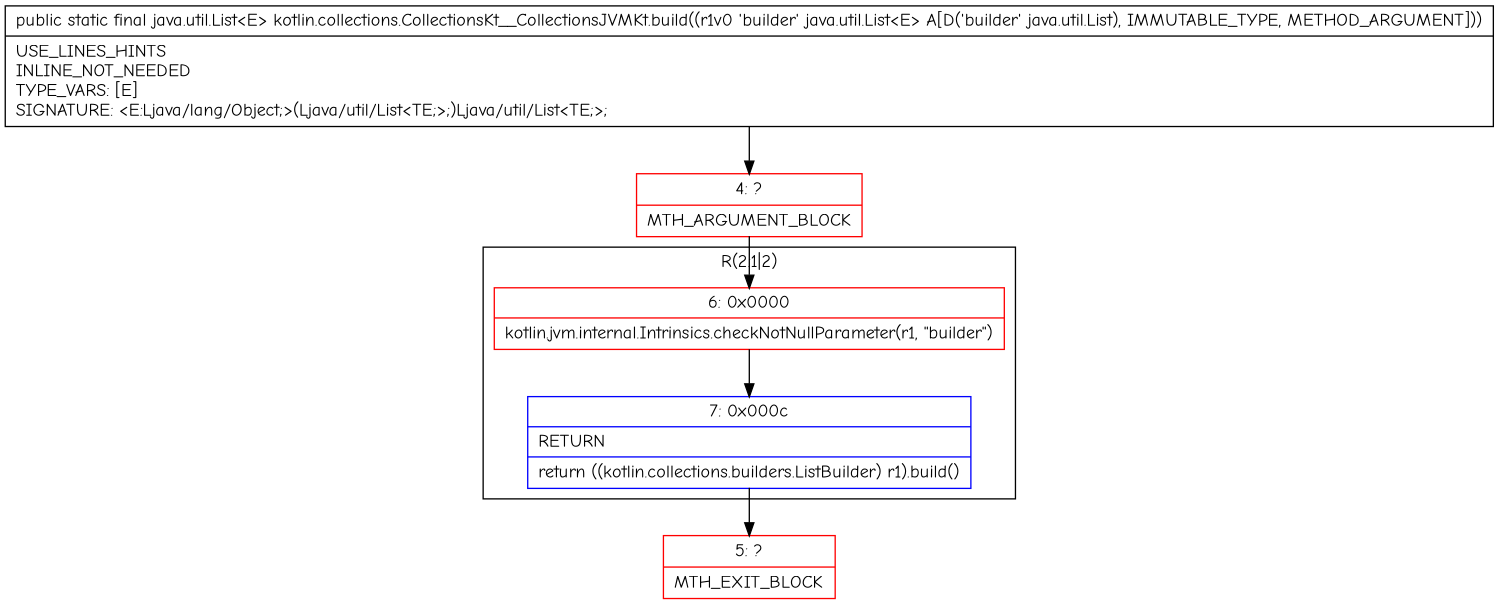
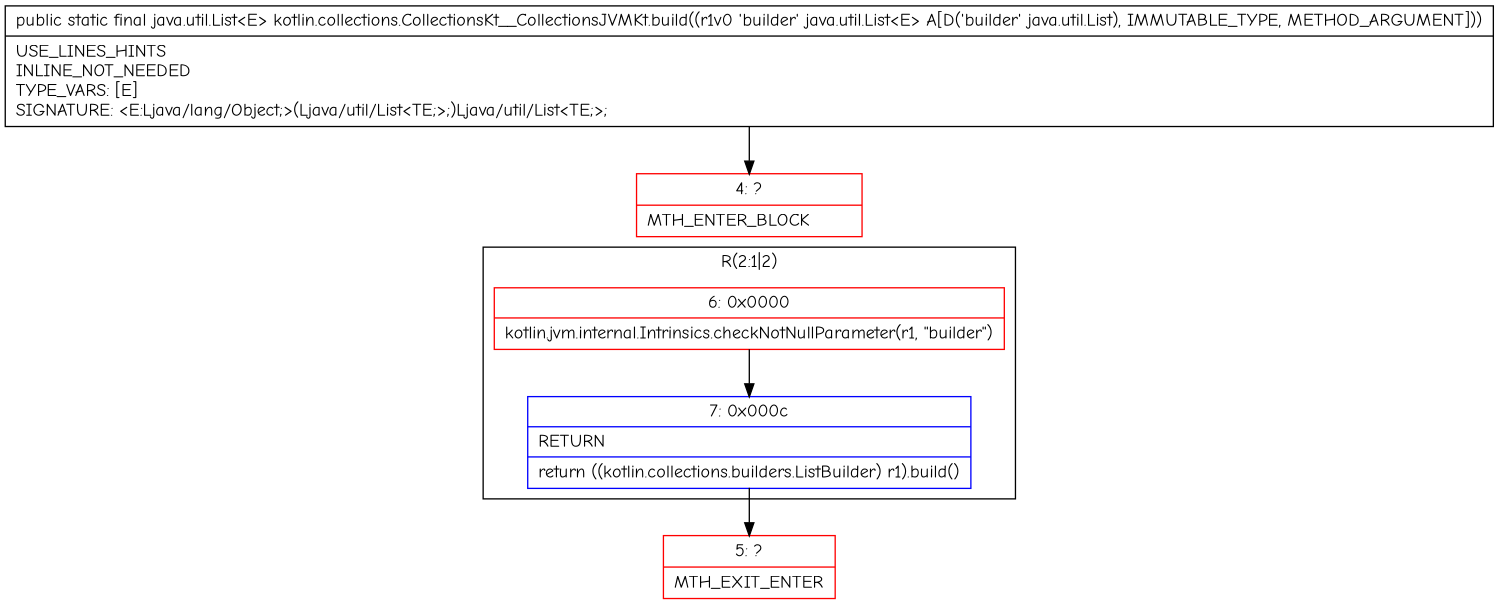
(749, 220) -> (728, 220)
(749, 256) -> none
(749, 582) -> (749, 582)
